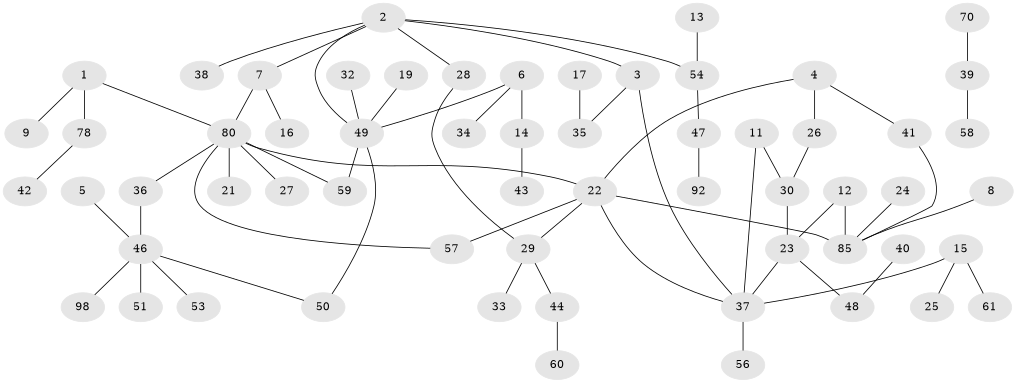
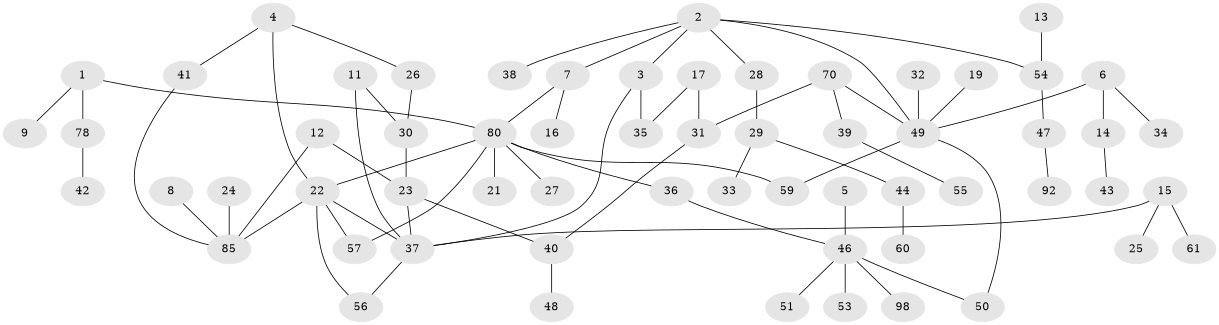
none -> (874, 105)
none -> (699, 133)
(967, 133) -> (961, 191)
(562, 220) -> (322, 254)
(820, 278) -> (479, 220)
